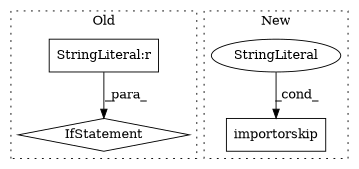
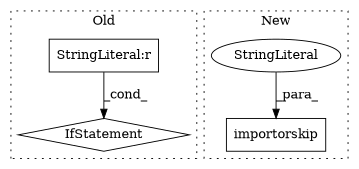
(126, 95) -> (126, 95)
(297, 95) -> (297, 95)
